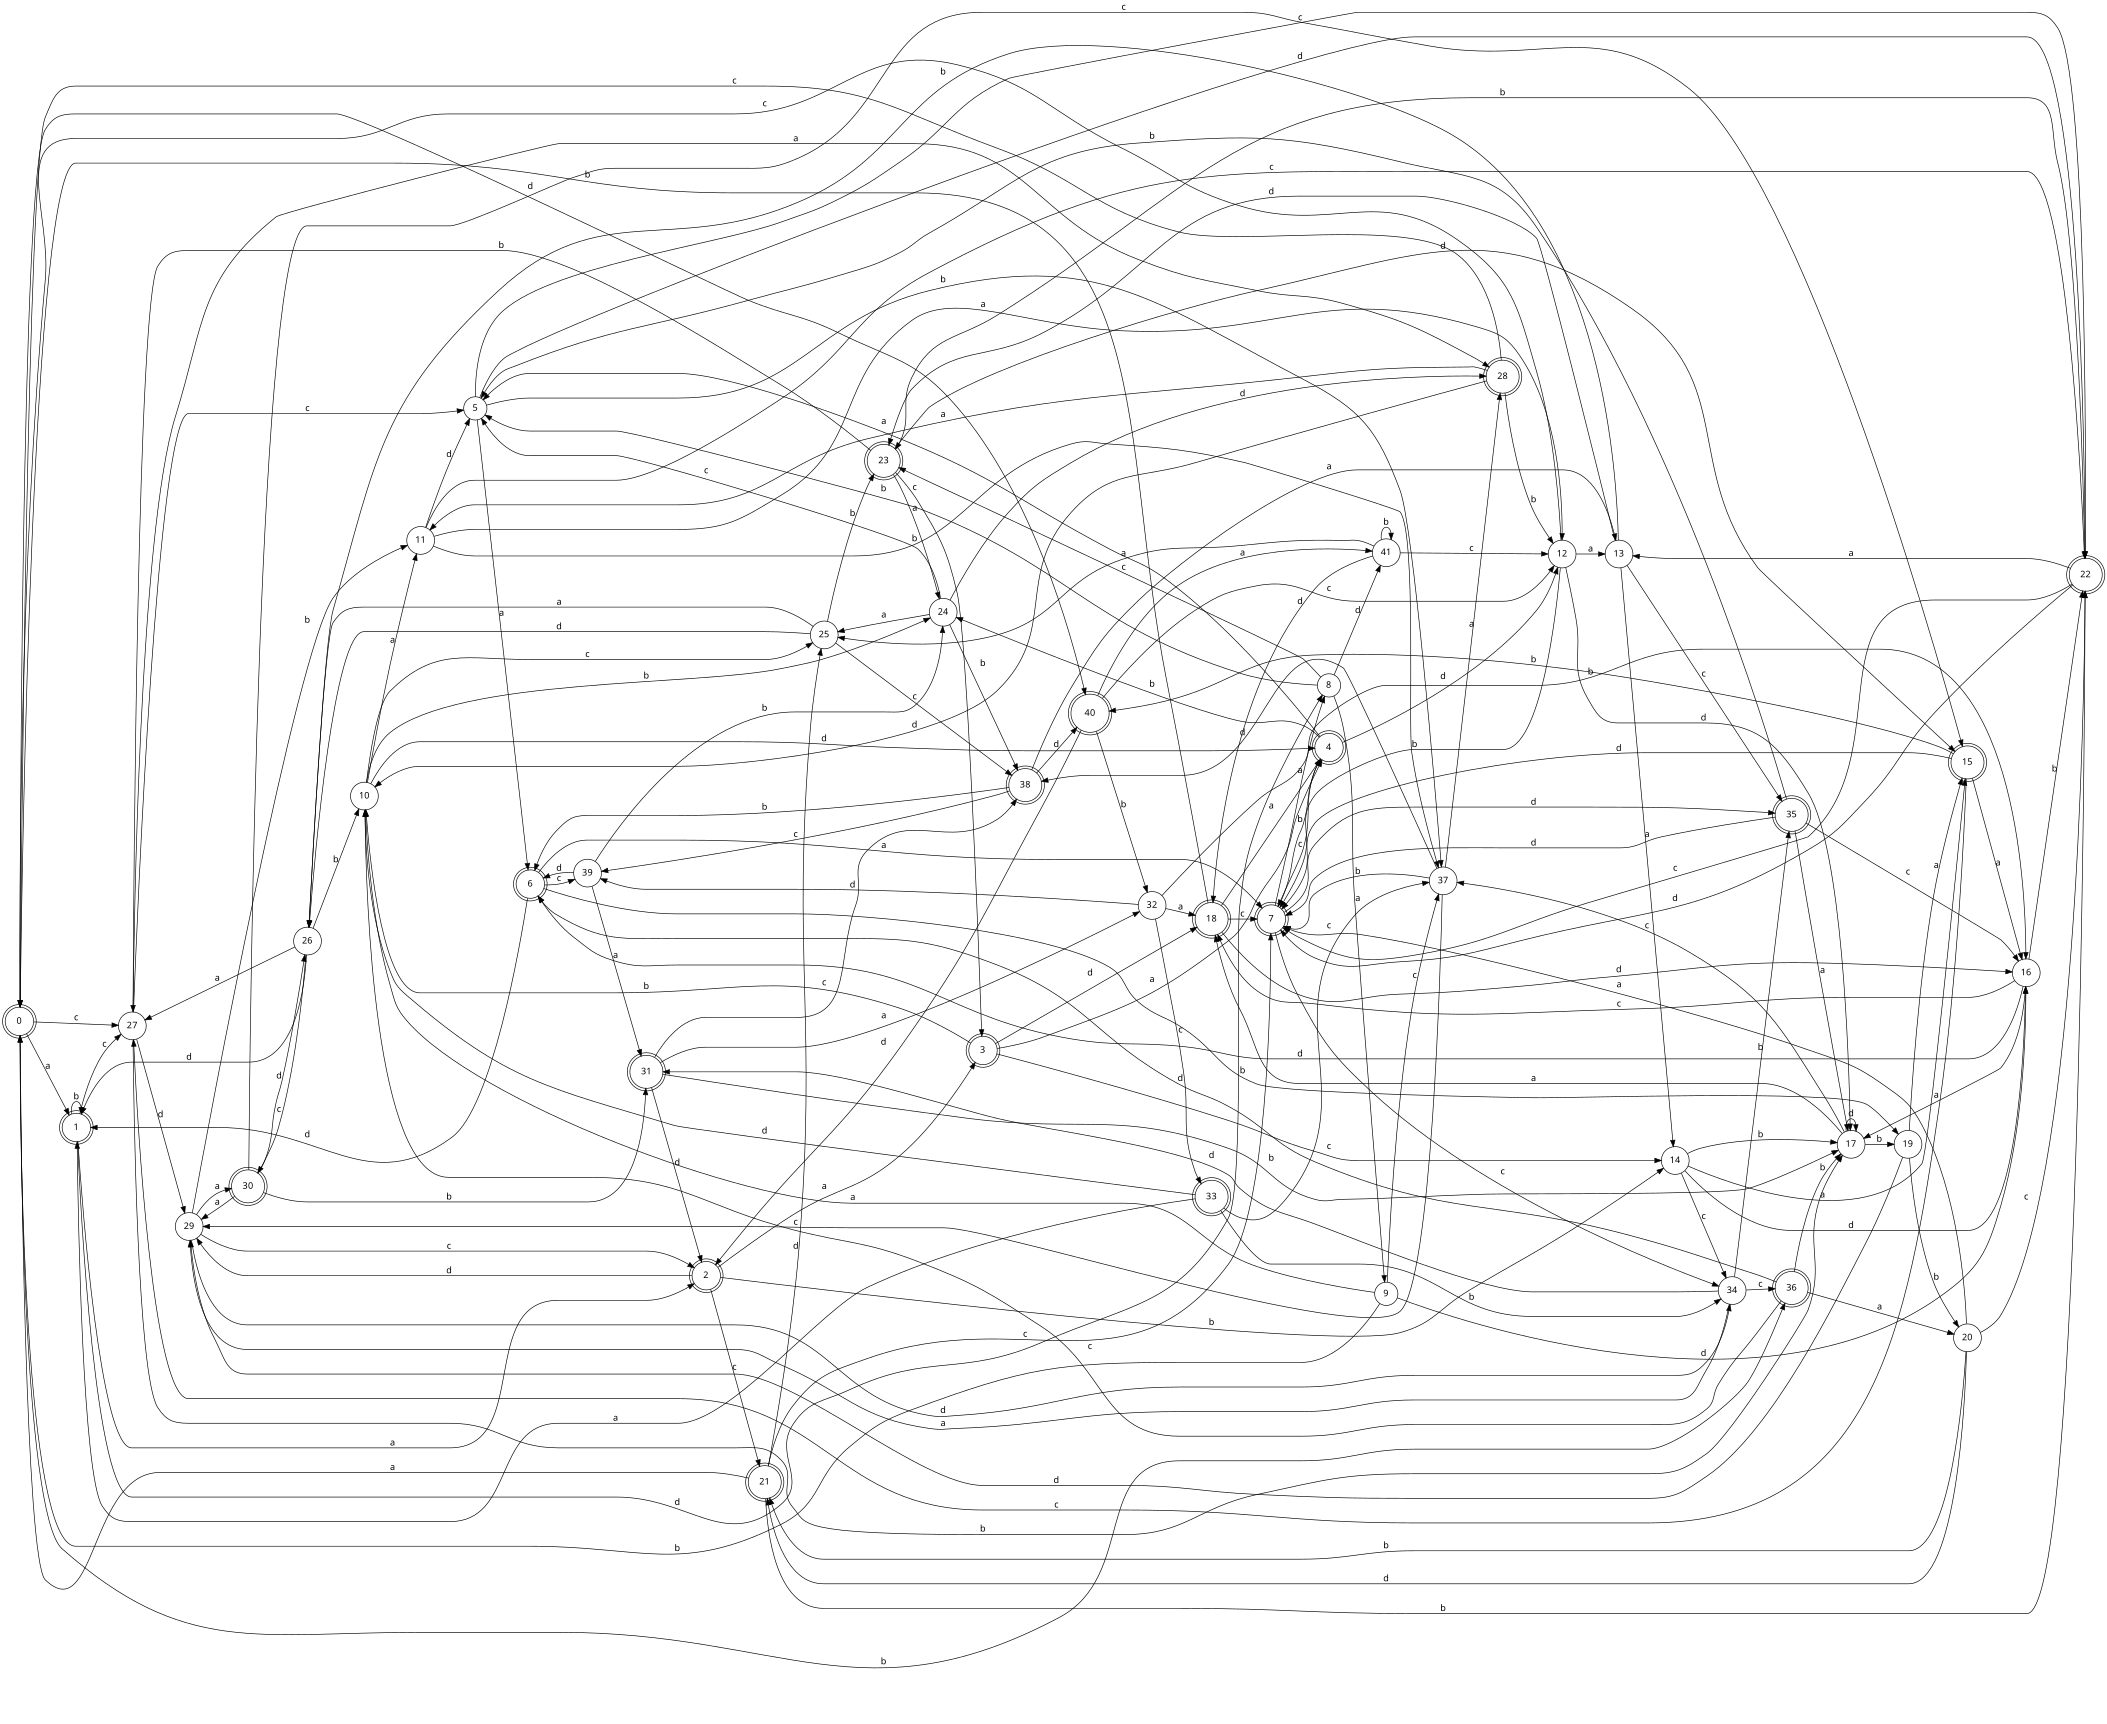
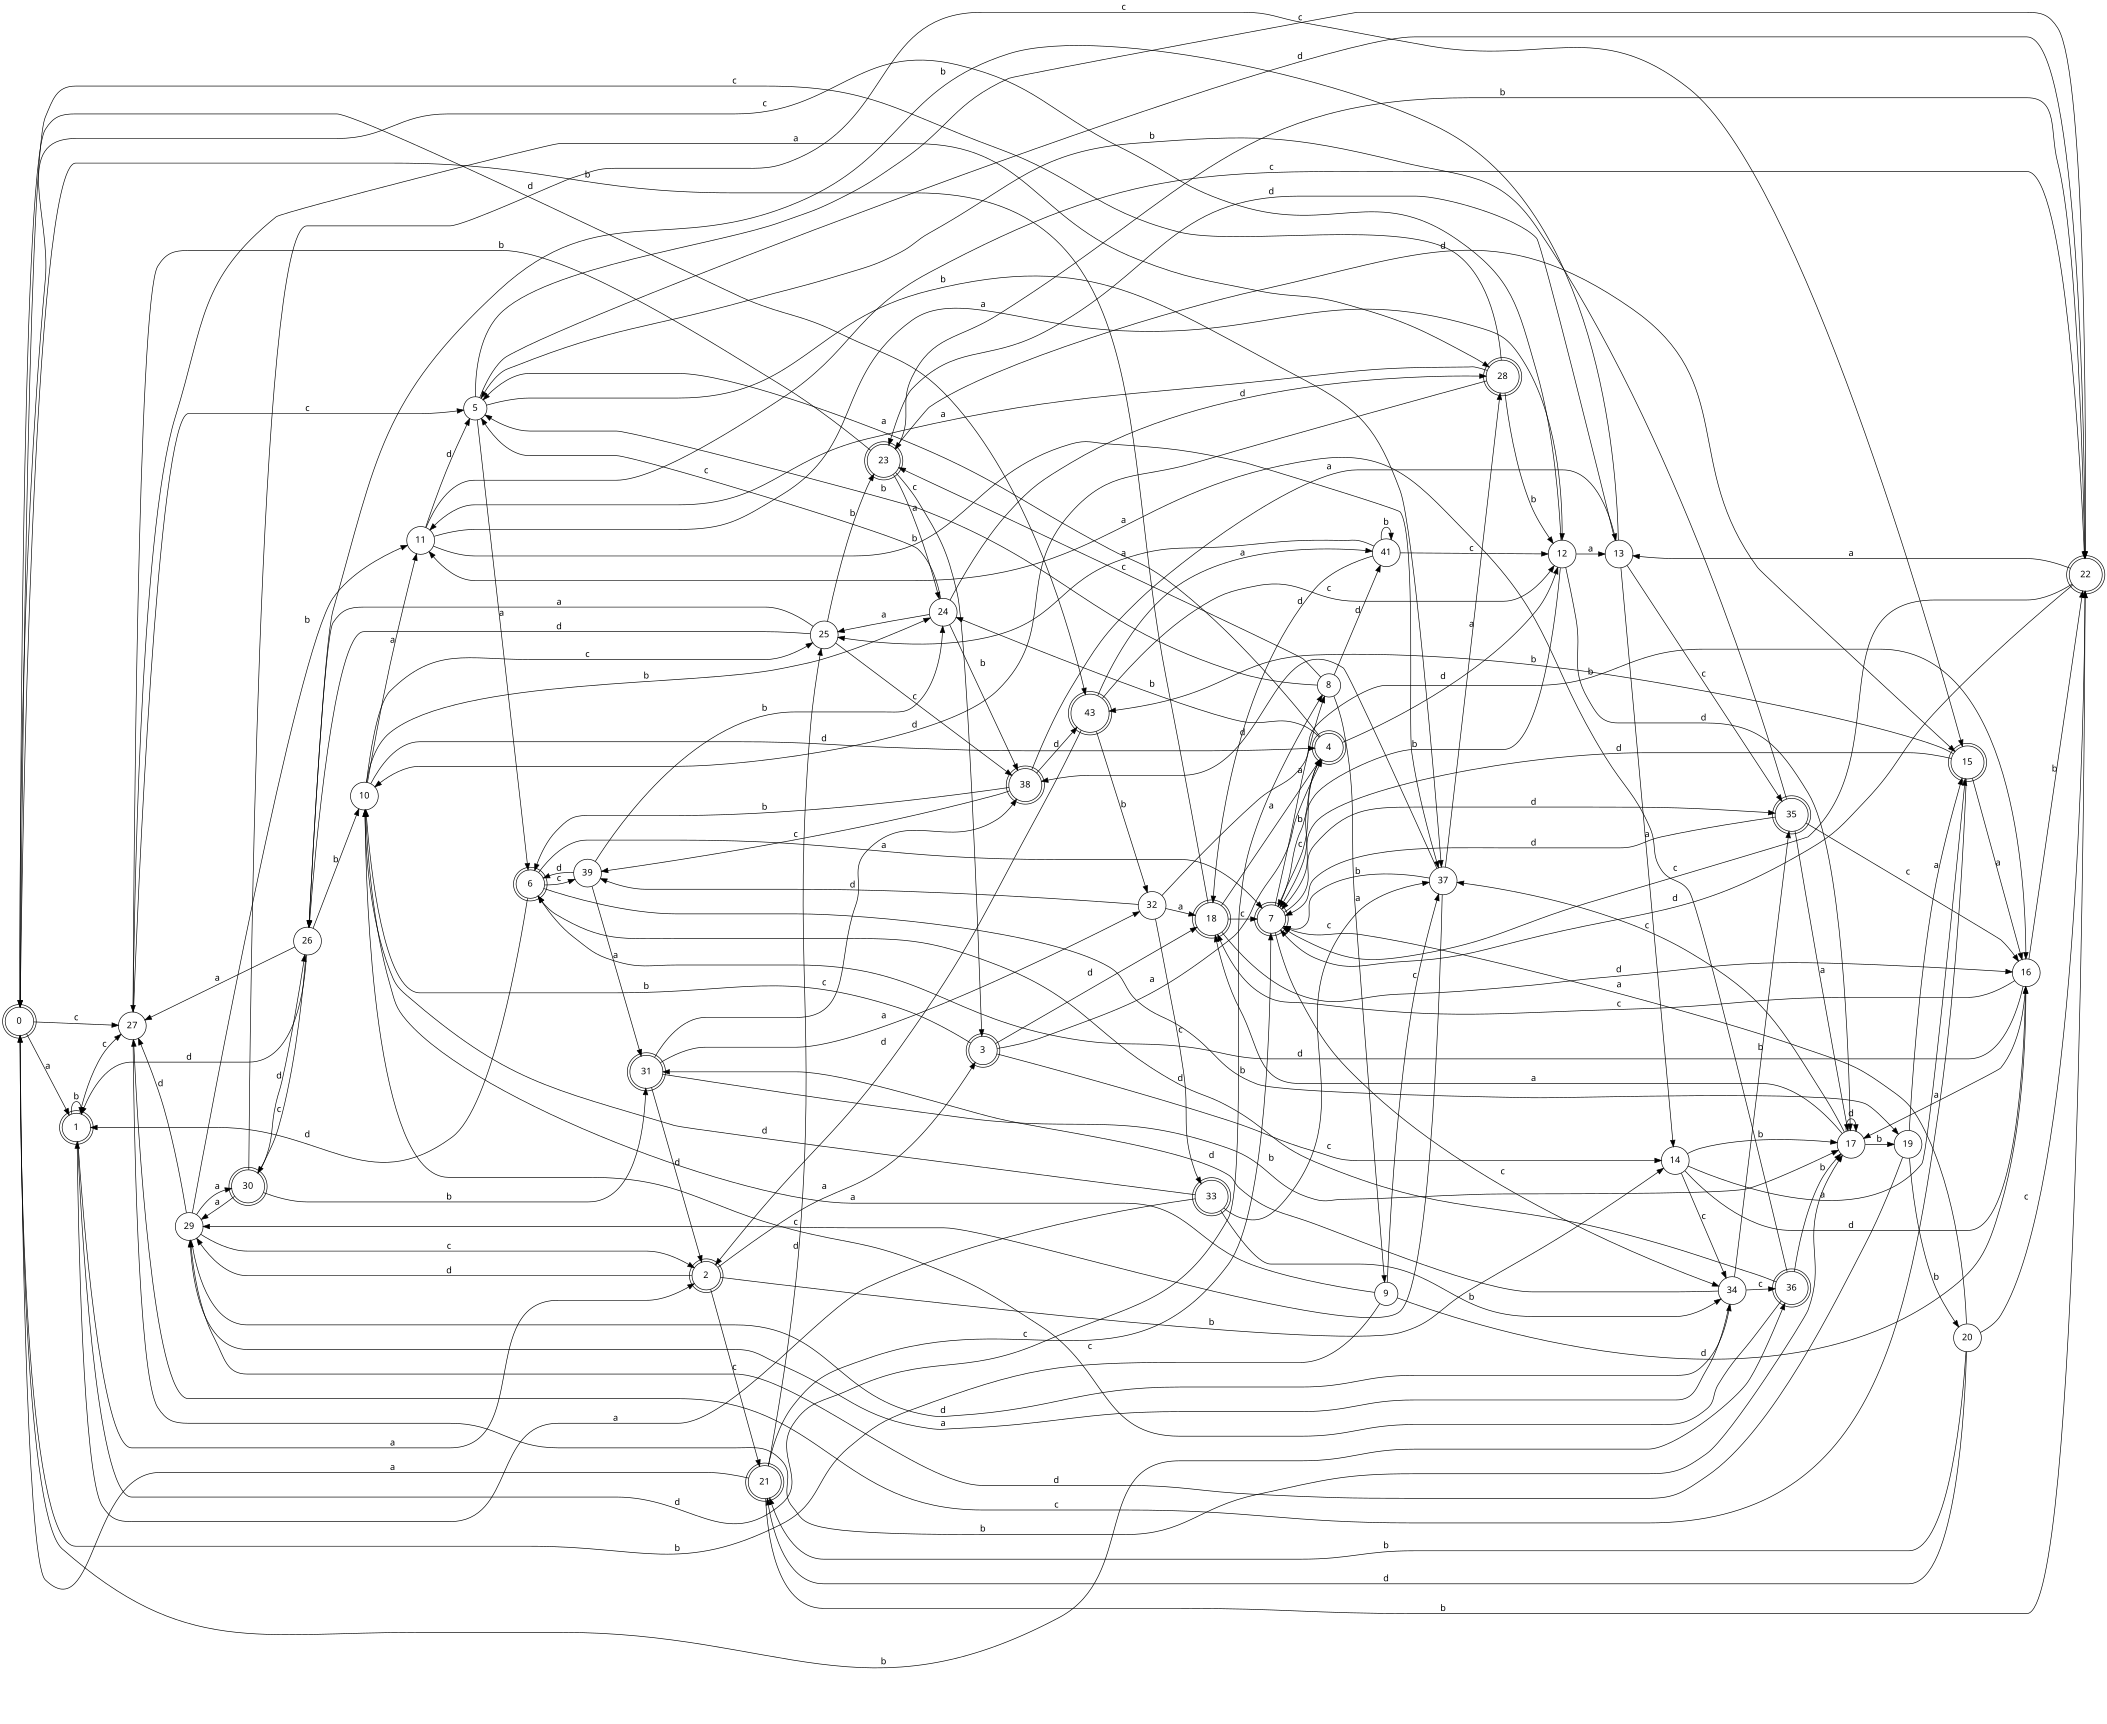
(1090, 713) -> (1090, 713)
(160, 1123) -> (170, 1131)
(1878, 1312) -> (1359, 459)
